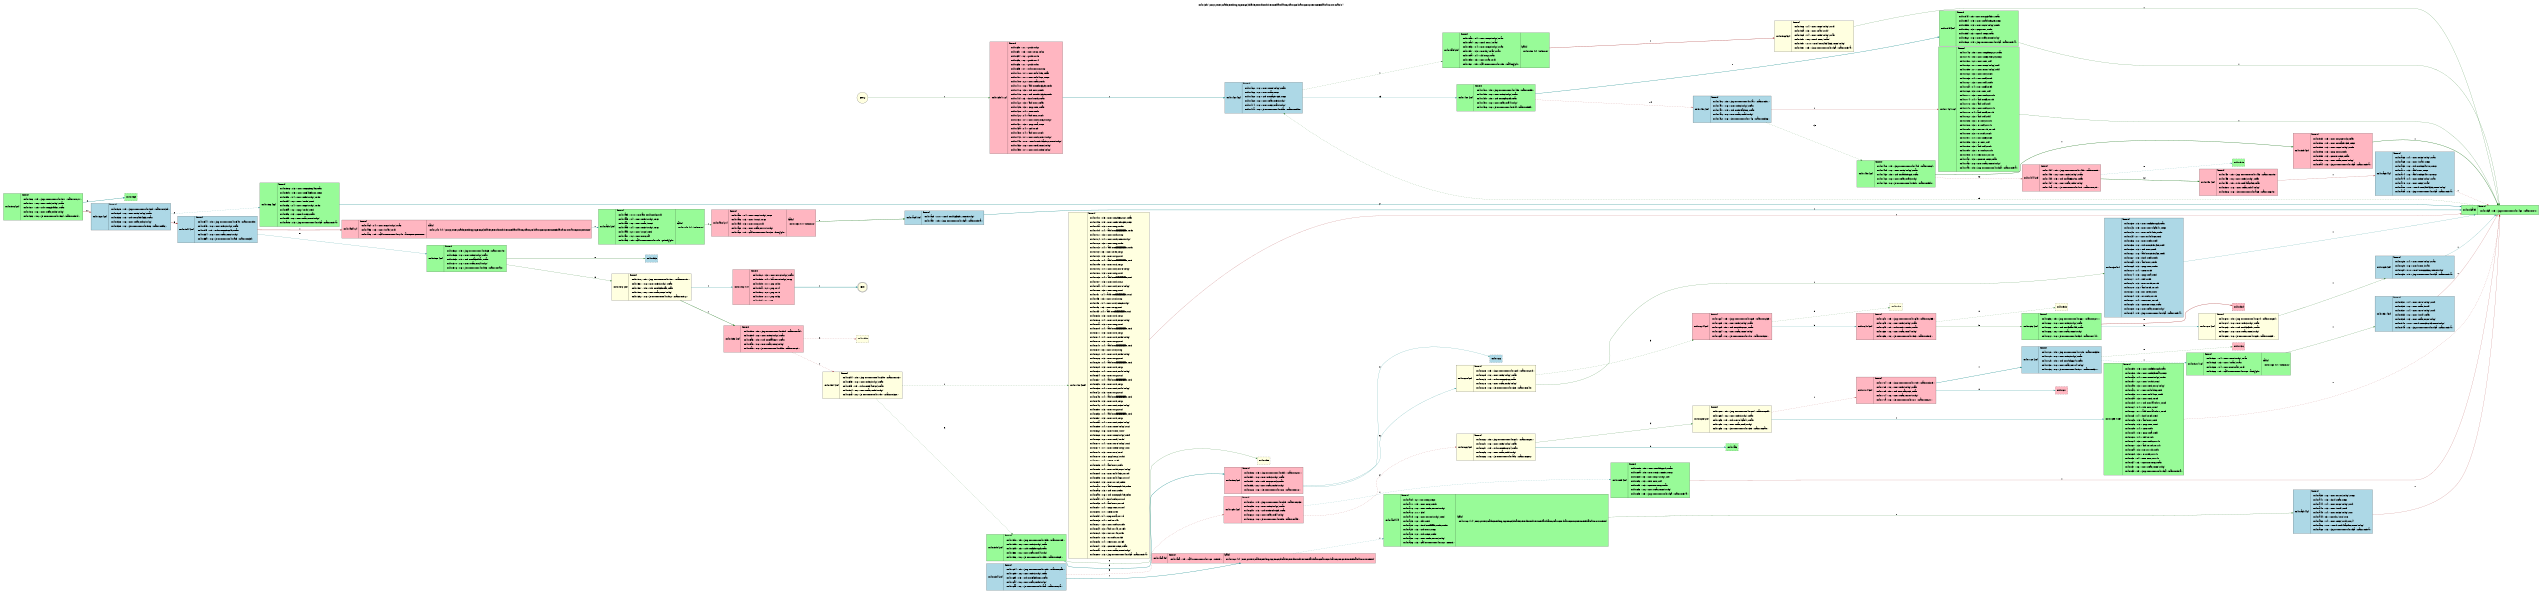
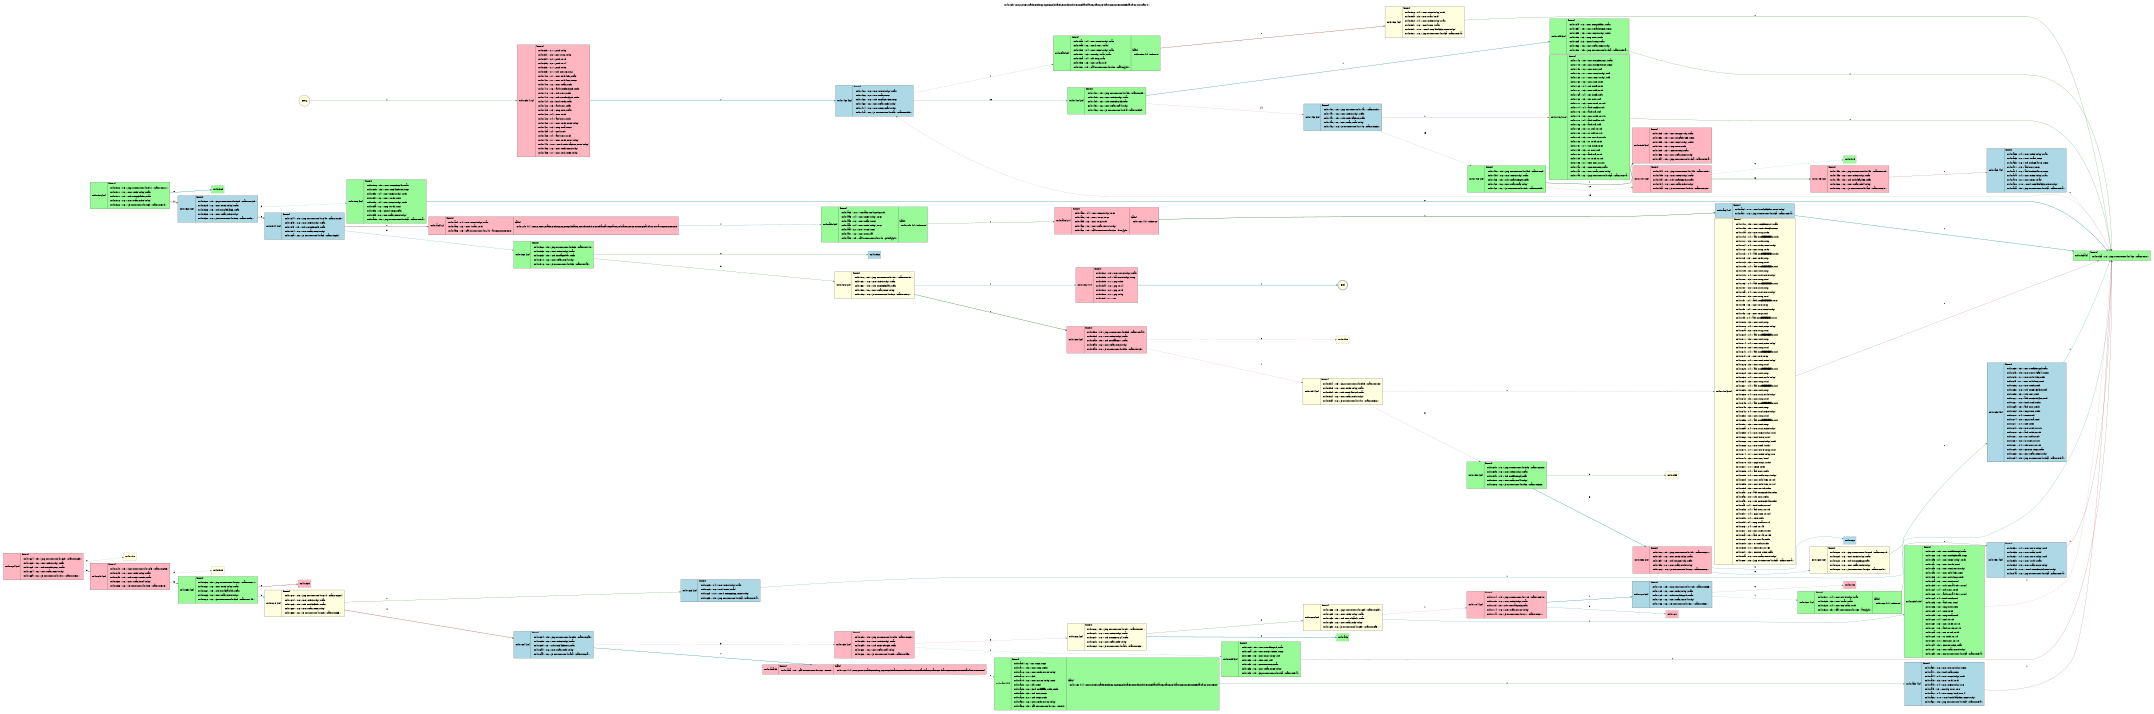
(2448, 148) -> none
(1615, 362) -> none
none -> (428, 624)
